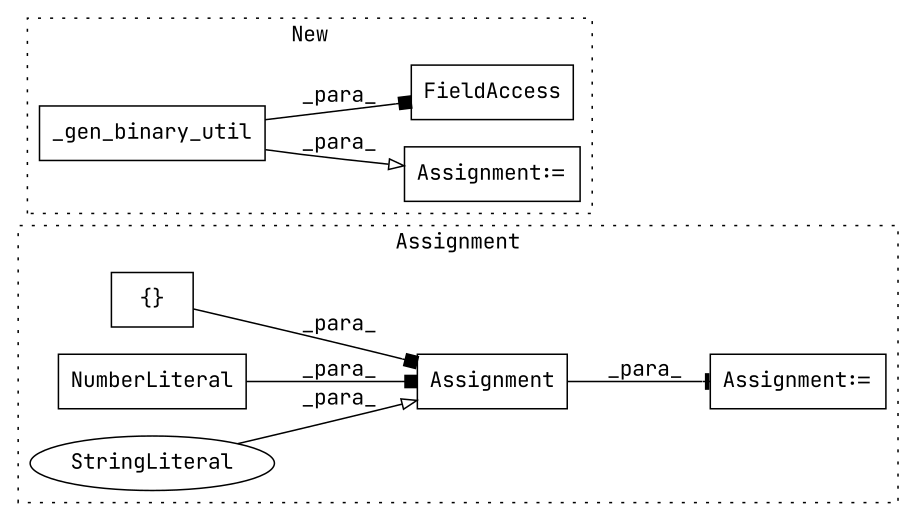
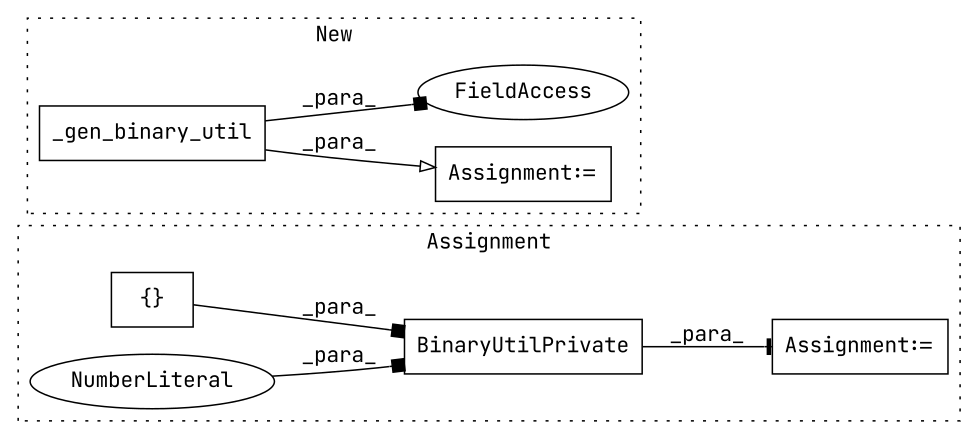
(492, 92) -> (523, 92)
(152, 382) -> (152, 382)
(492, 382) -> (523, 347)
(152, 463) -> none
